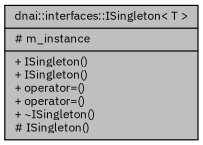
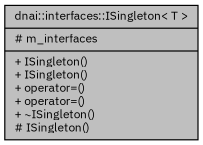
(53, 39) -> (56, 39)
